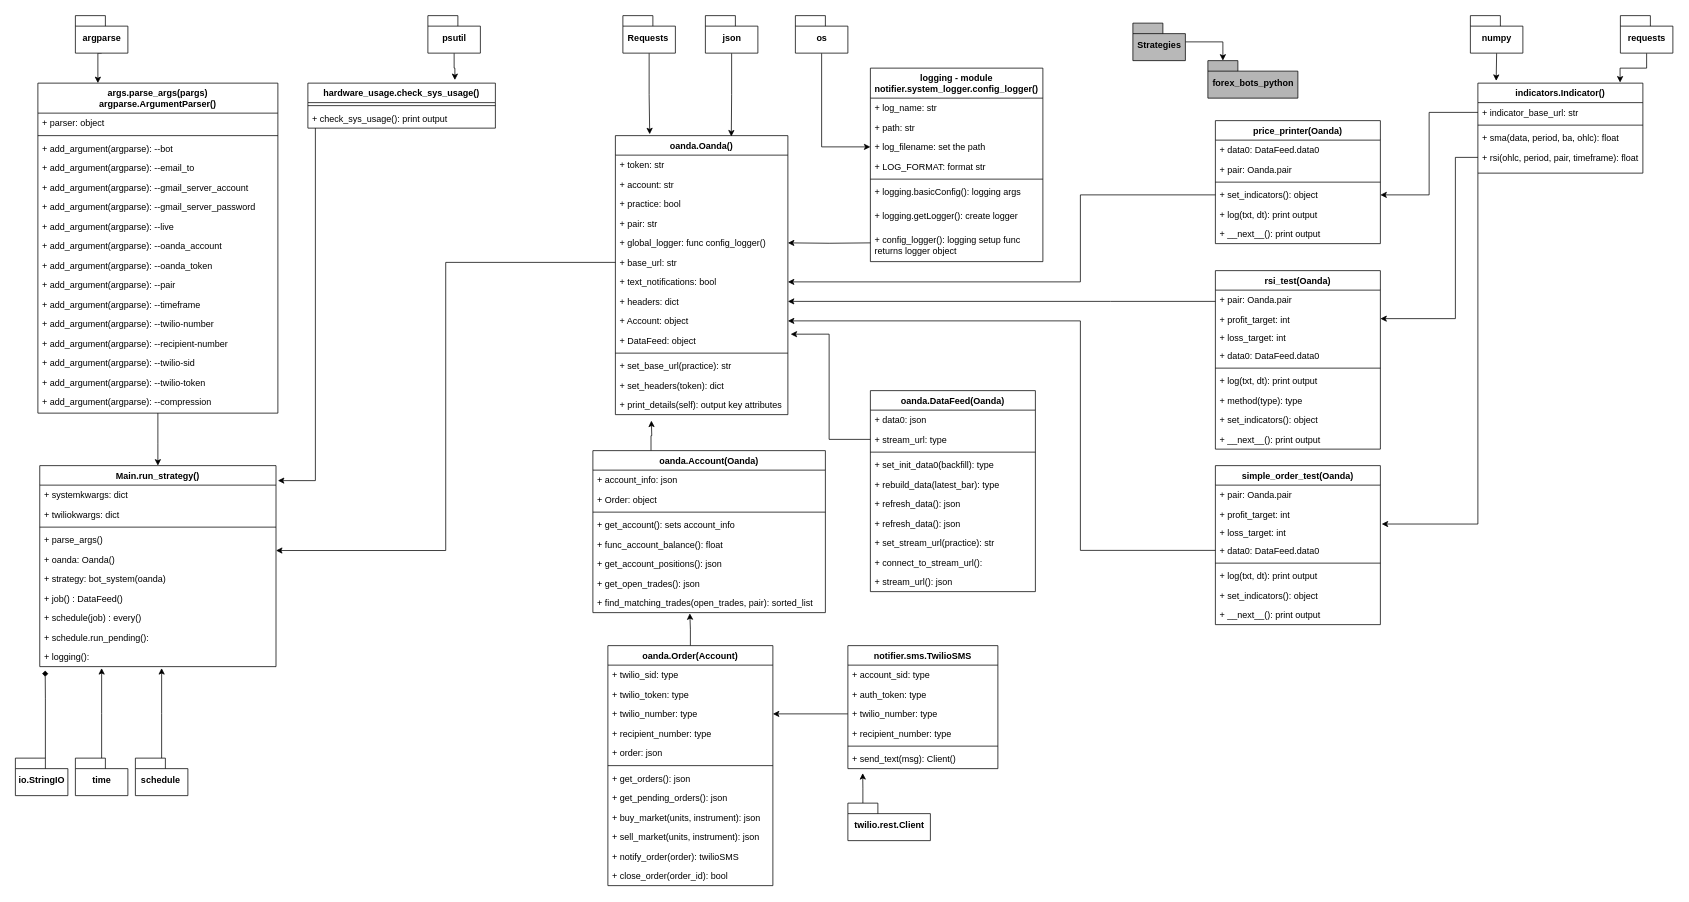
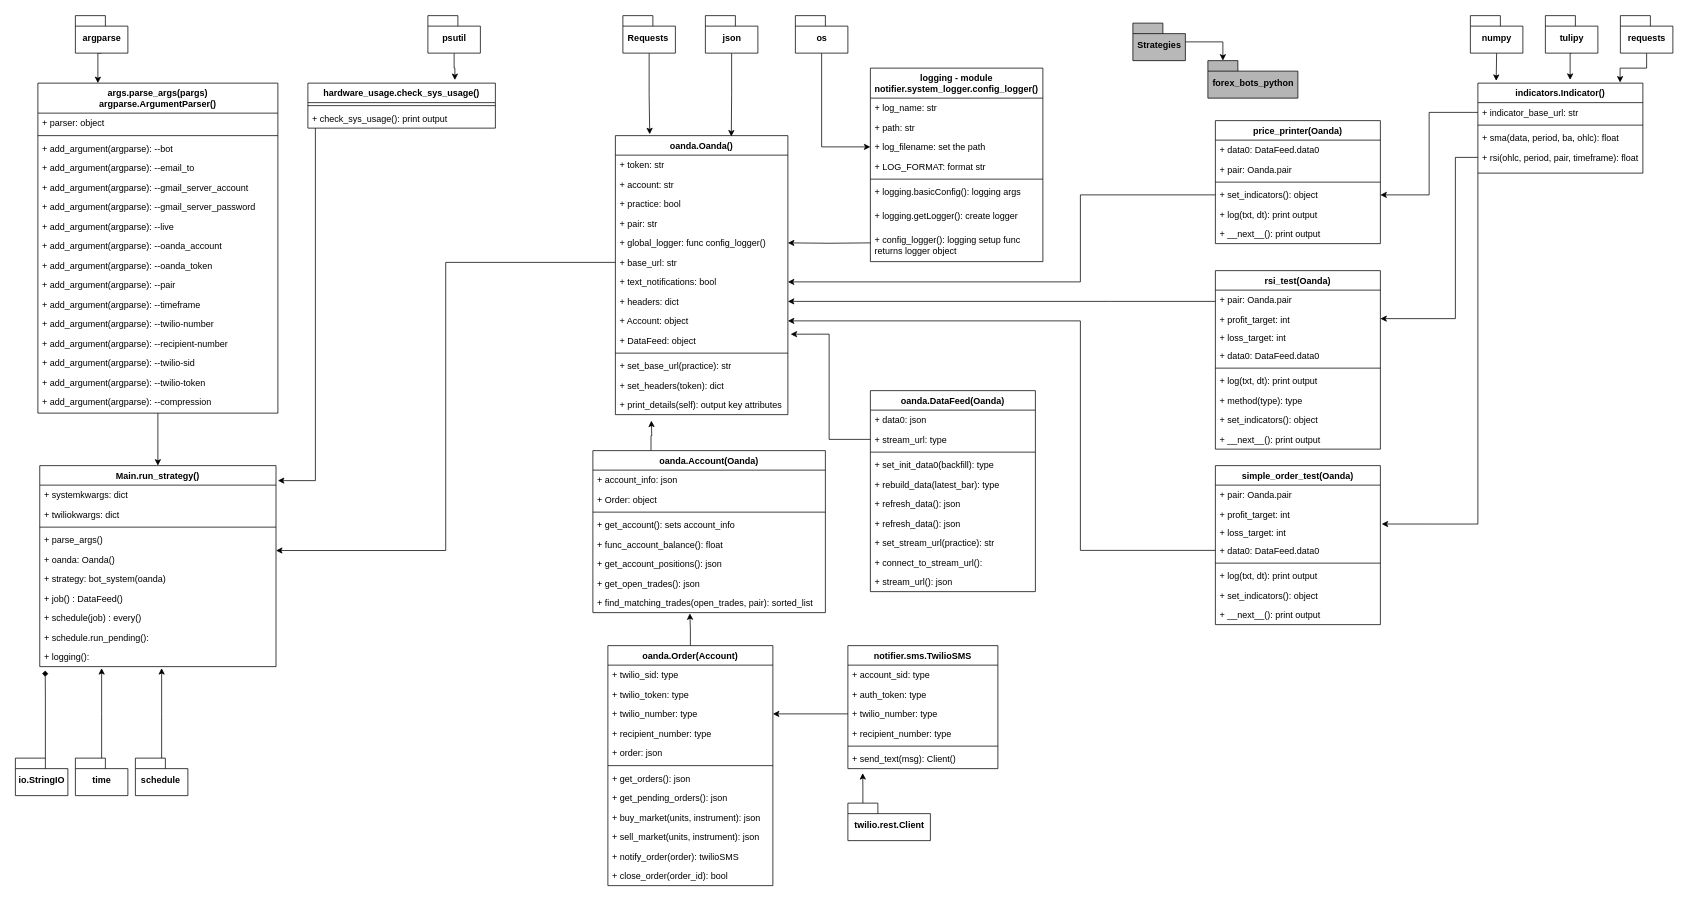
none -> (1572, 34)
none -> (1570, 53)
